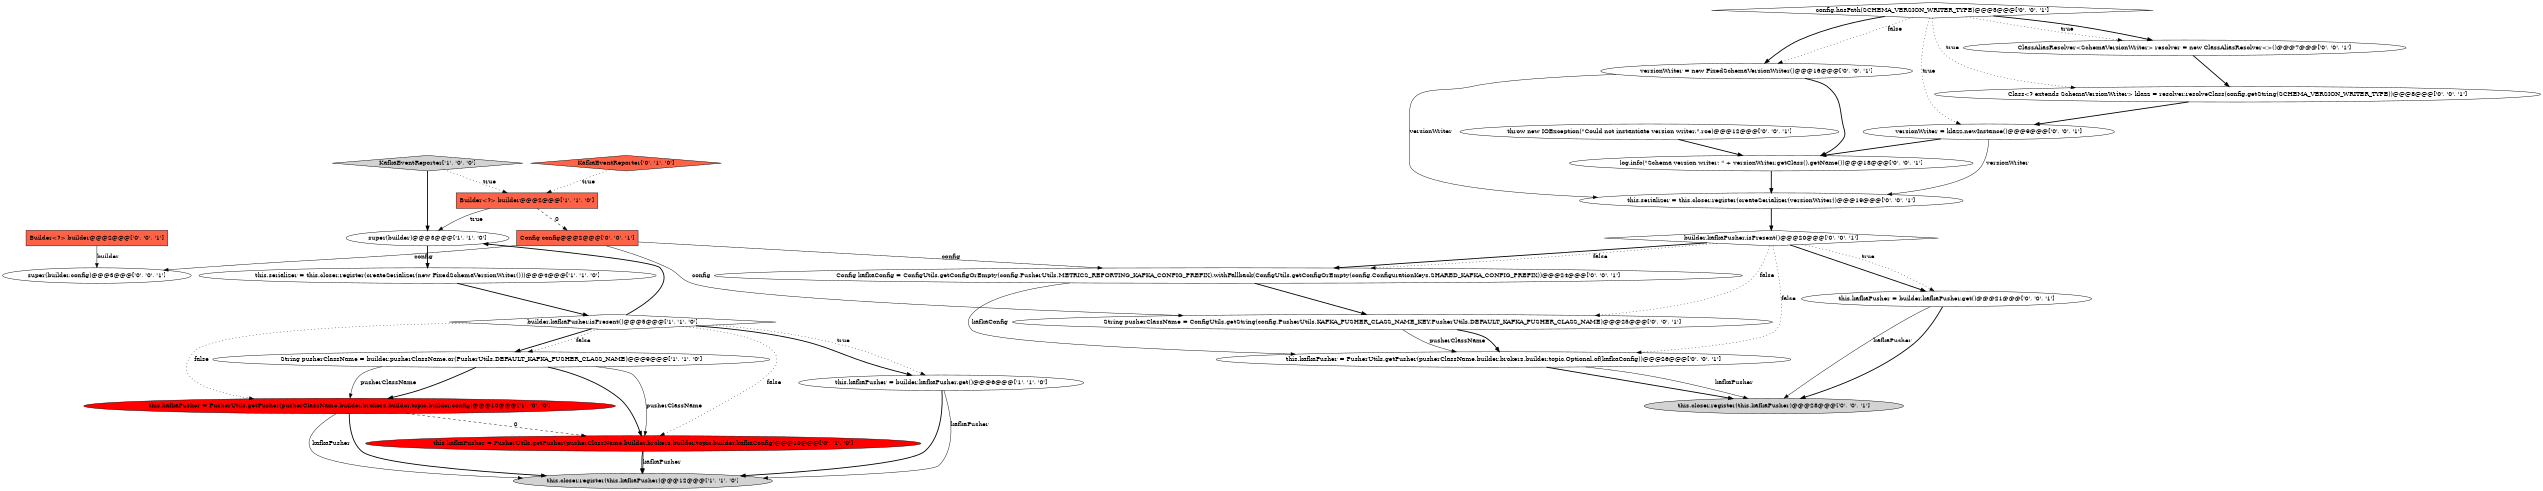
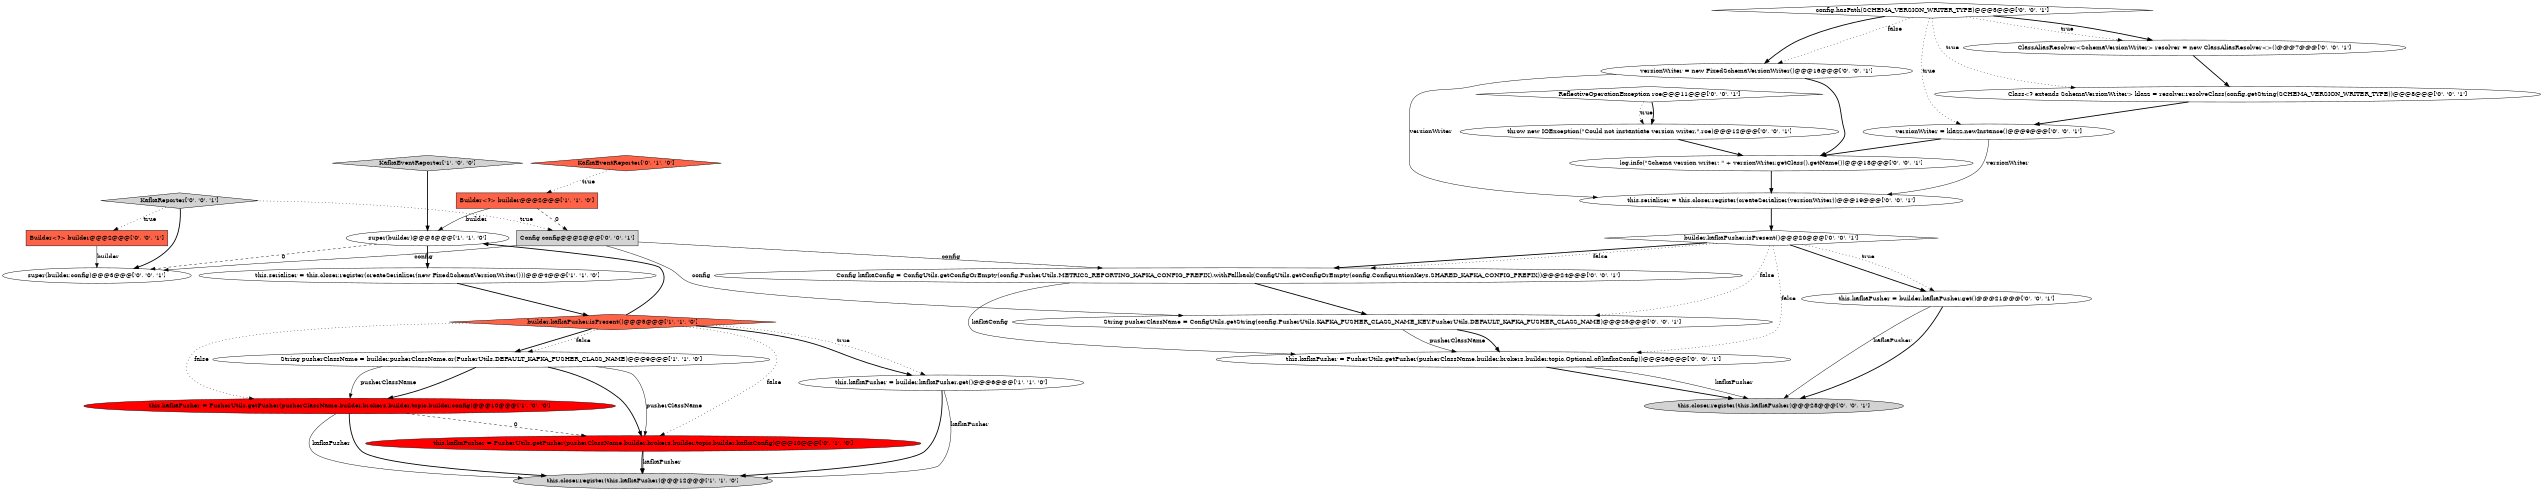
none -> (1649, 94)
(473, 180) -> none
none -> (180, 201)
(477, 219) -> (477, 219)
(577, 238) -> (577, 238)
none -> (266, 256)
(613, 322) -> (613, 322)
